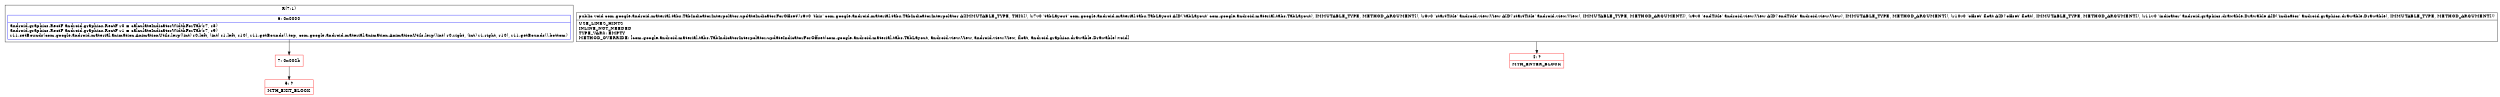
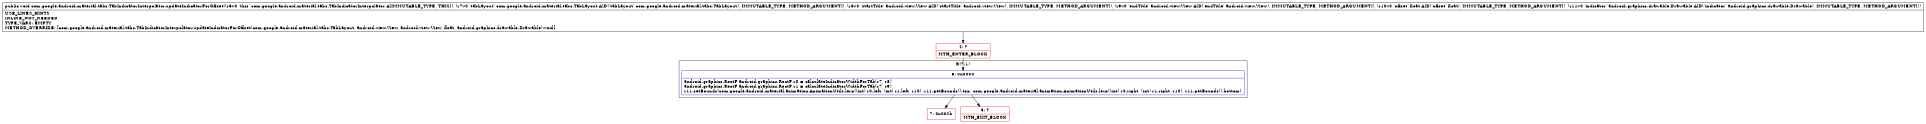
none -> (963, 63)
(289, 72) -> (975, 100)
